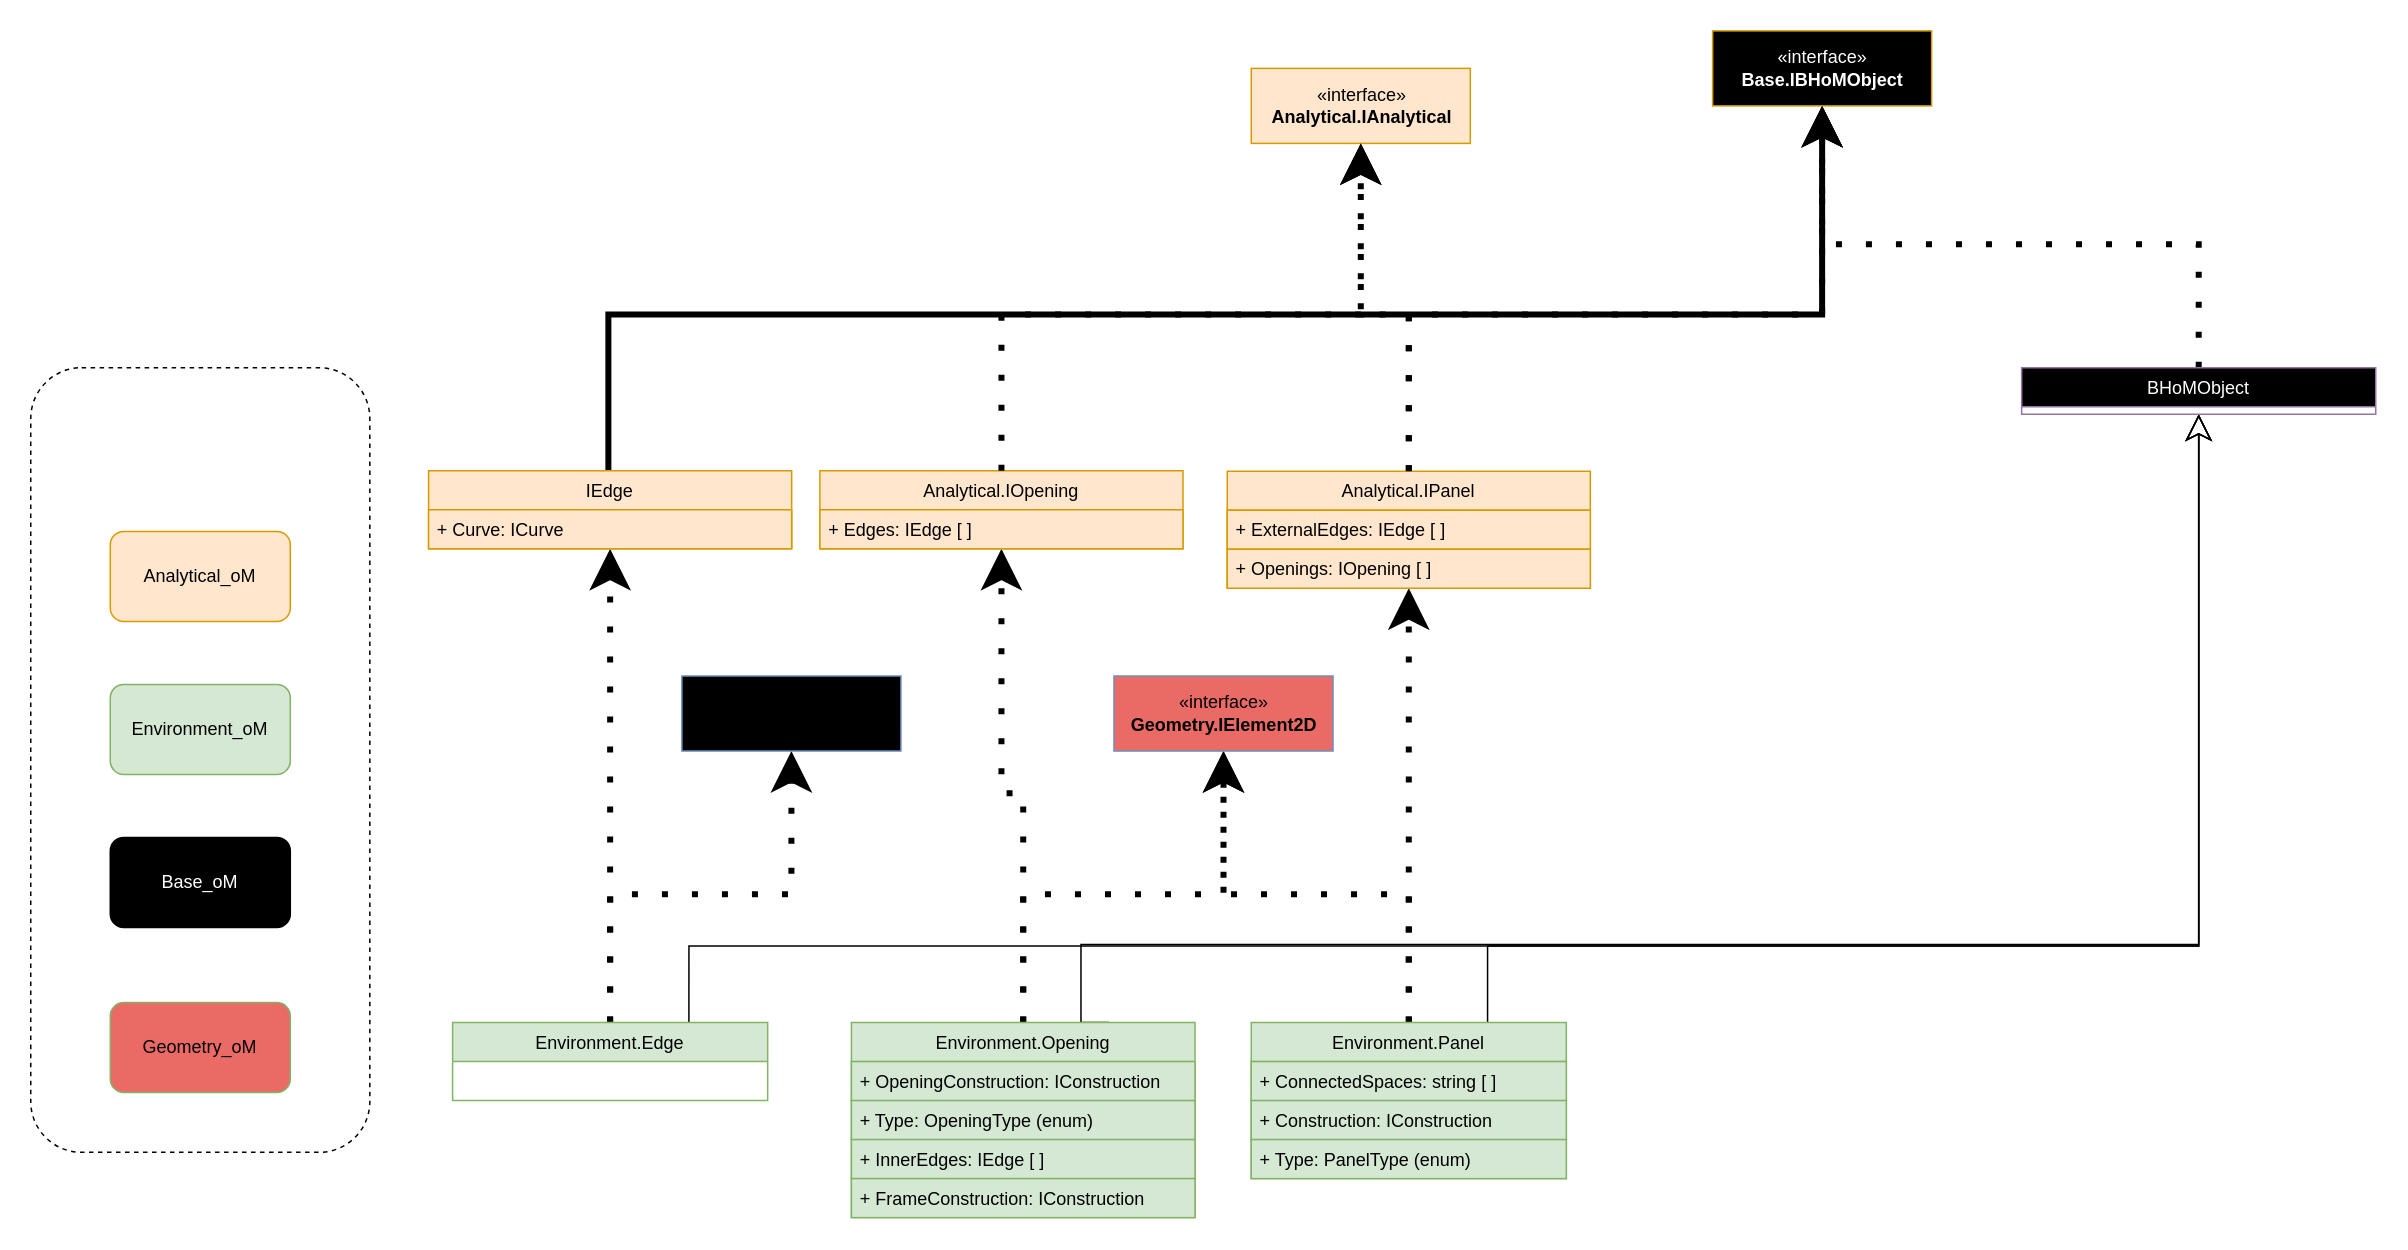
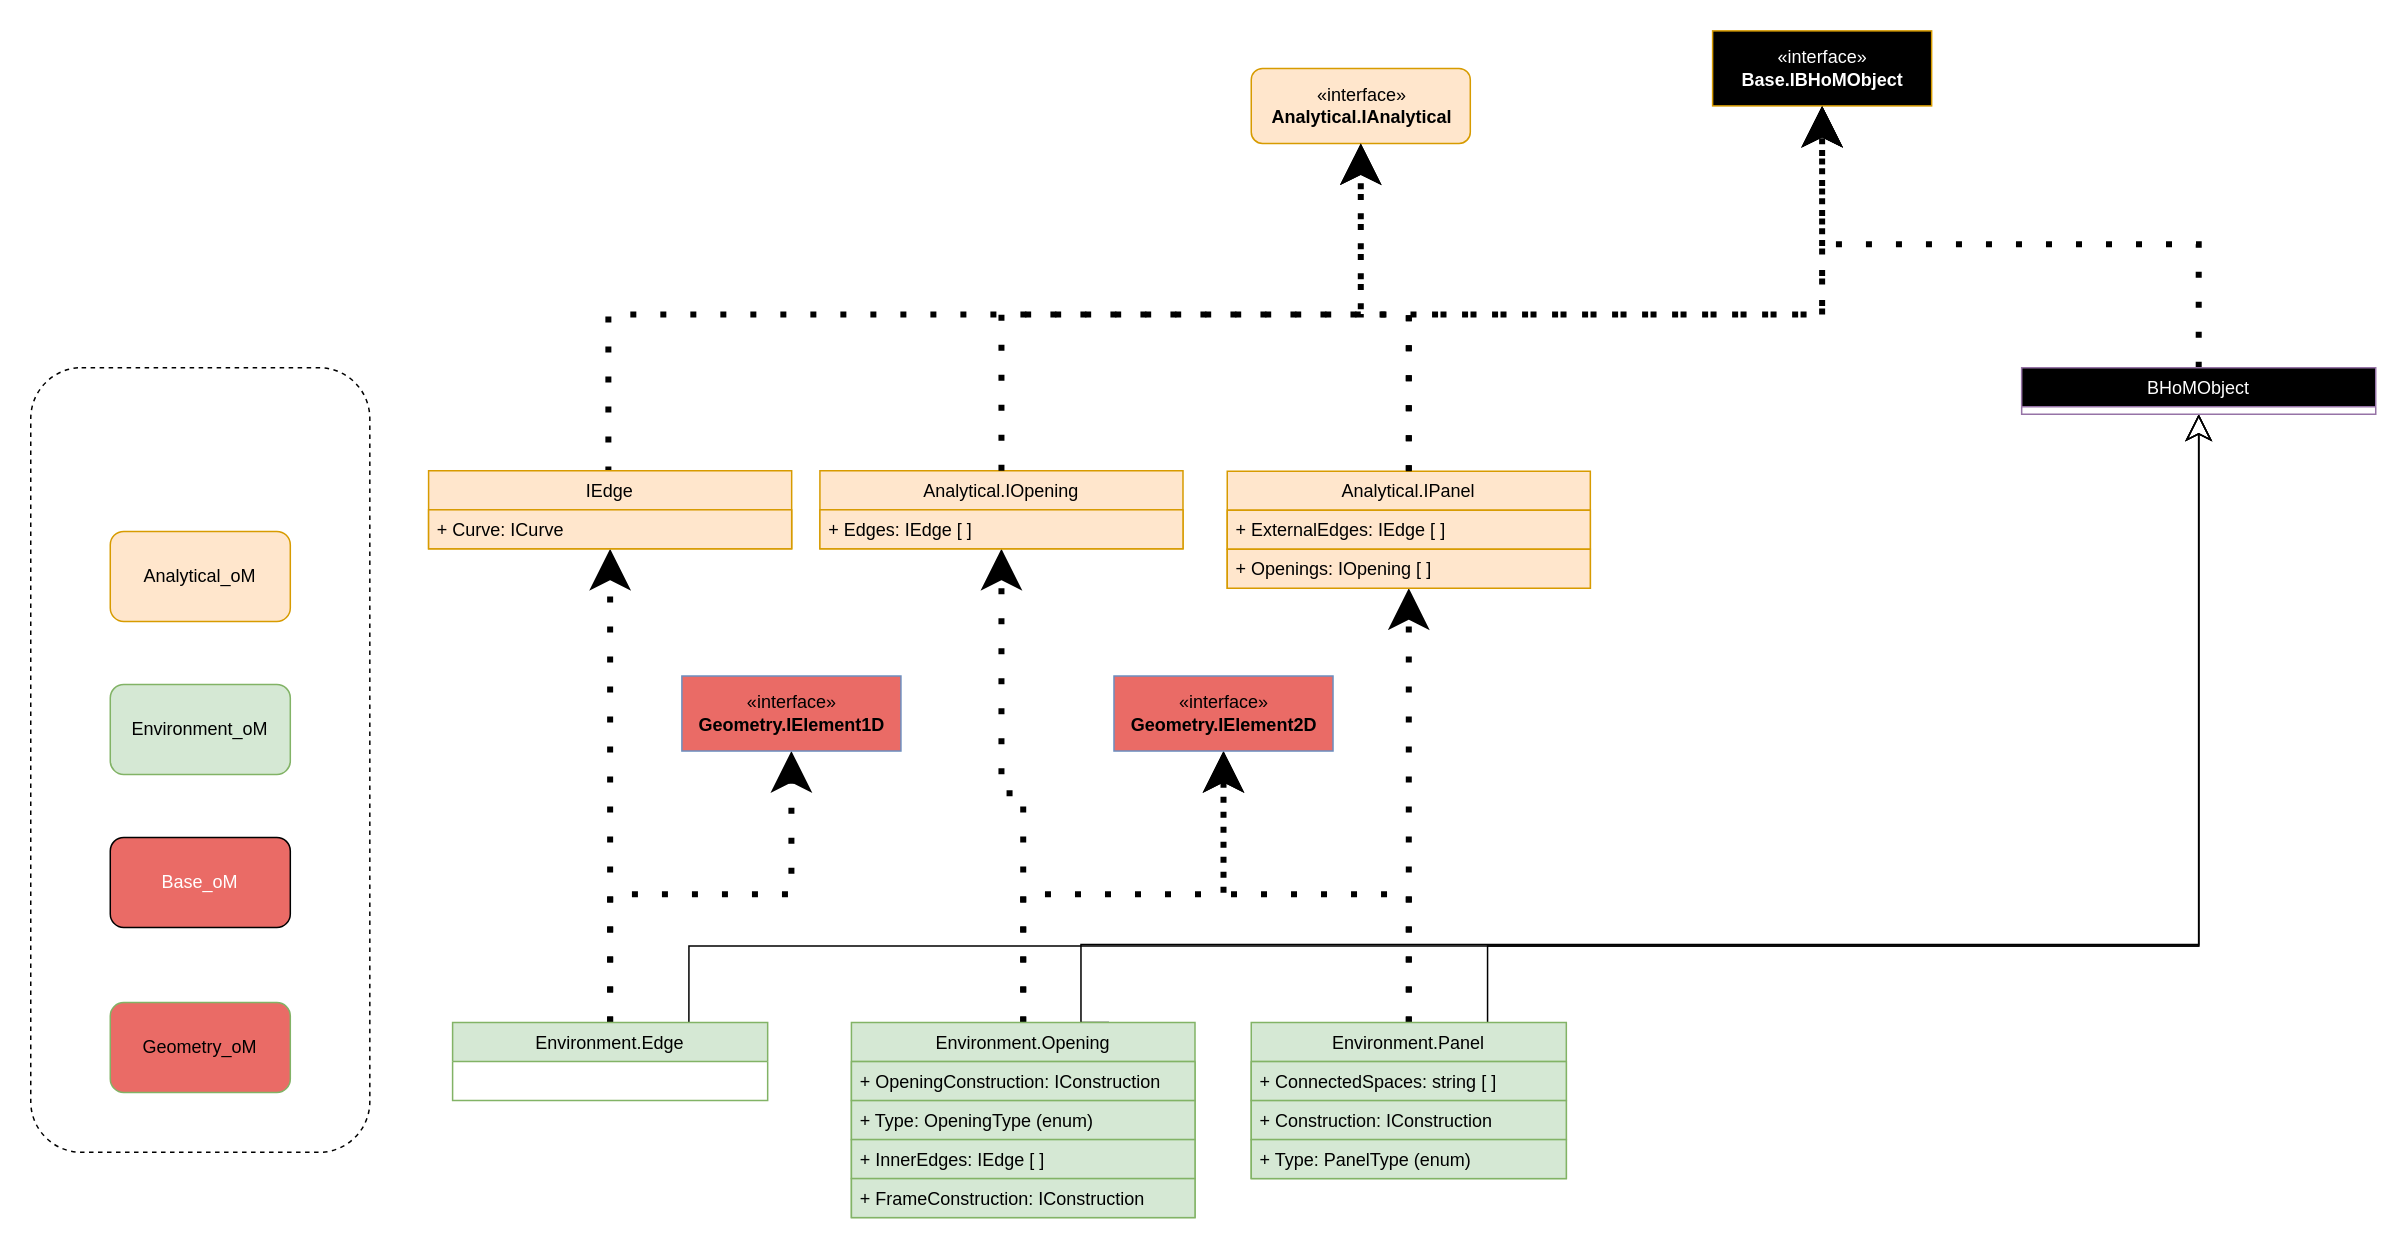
(1361, 106) -> (1361, 106)
(727, 314) -> (727, 314)
(791, 713) -> (791, 713)
(200, 882) -> (200, 882)
